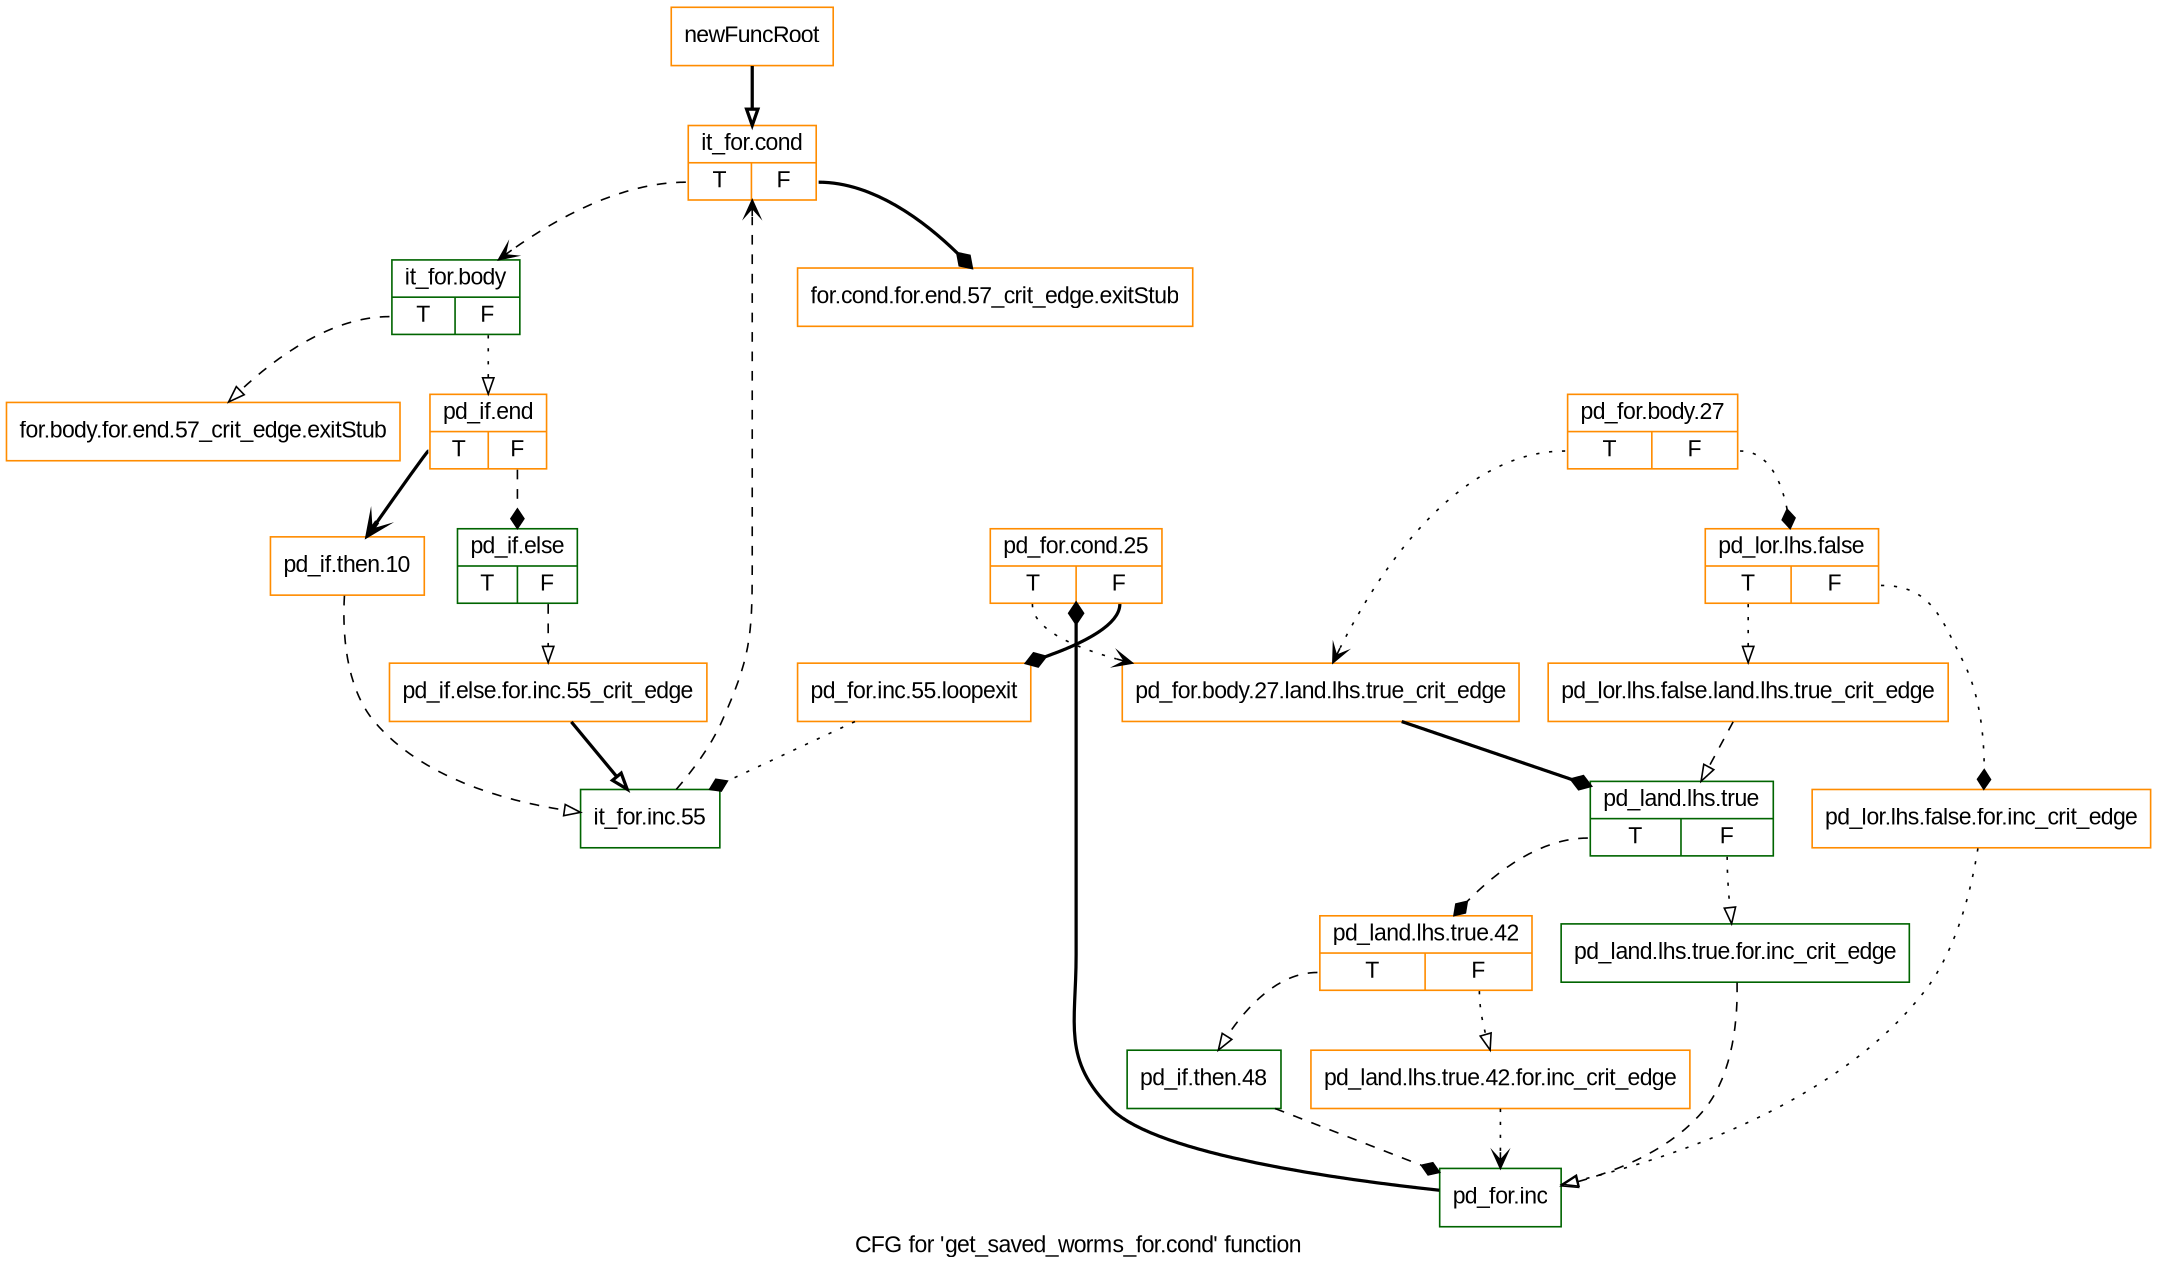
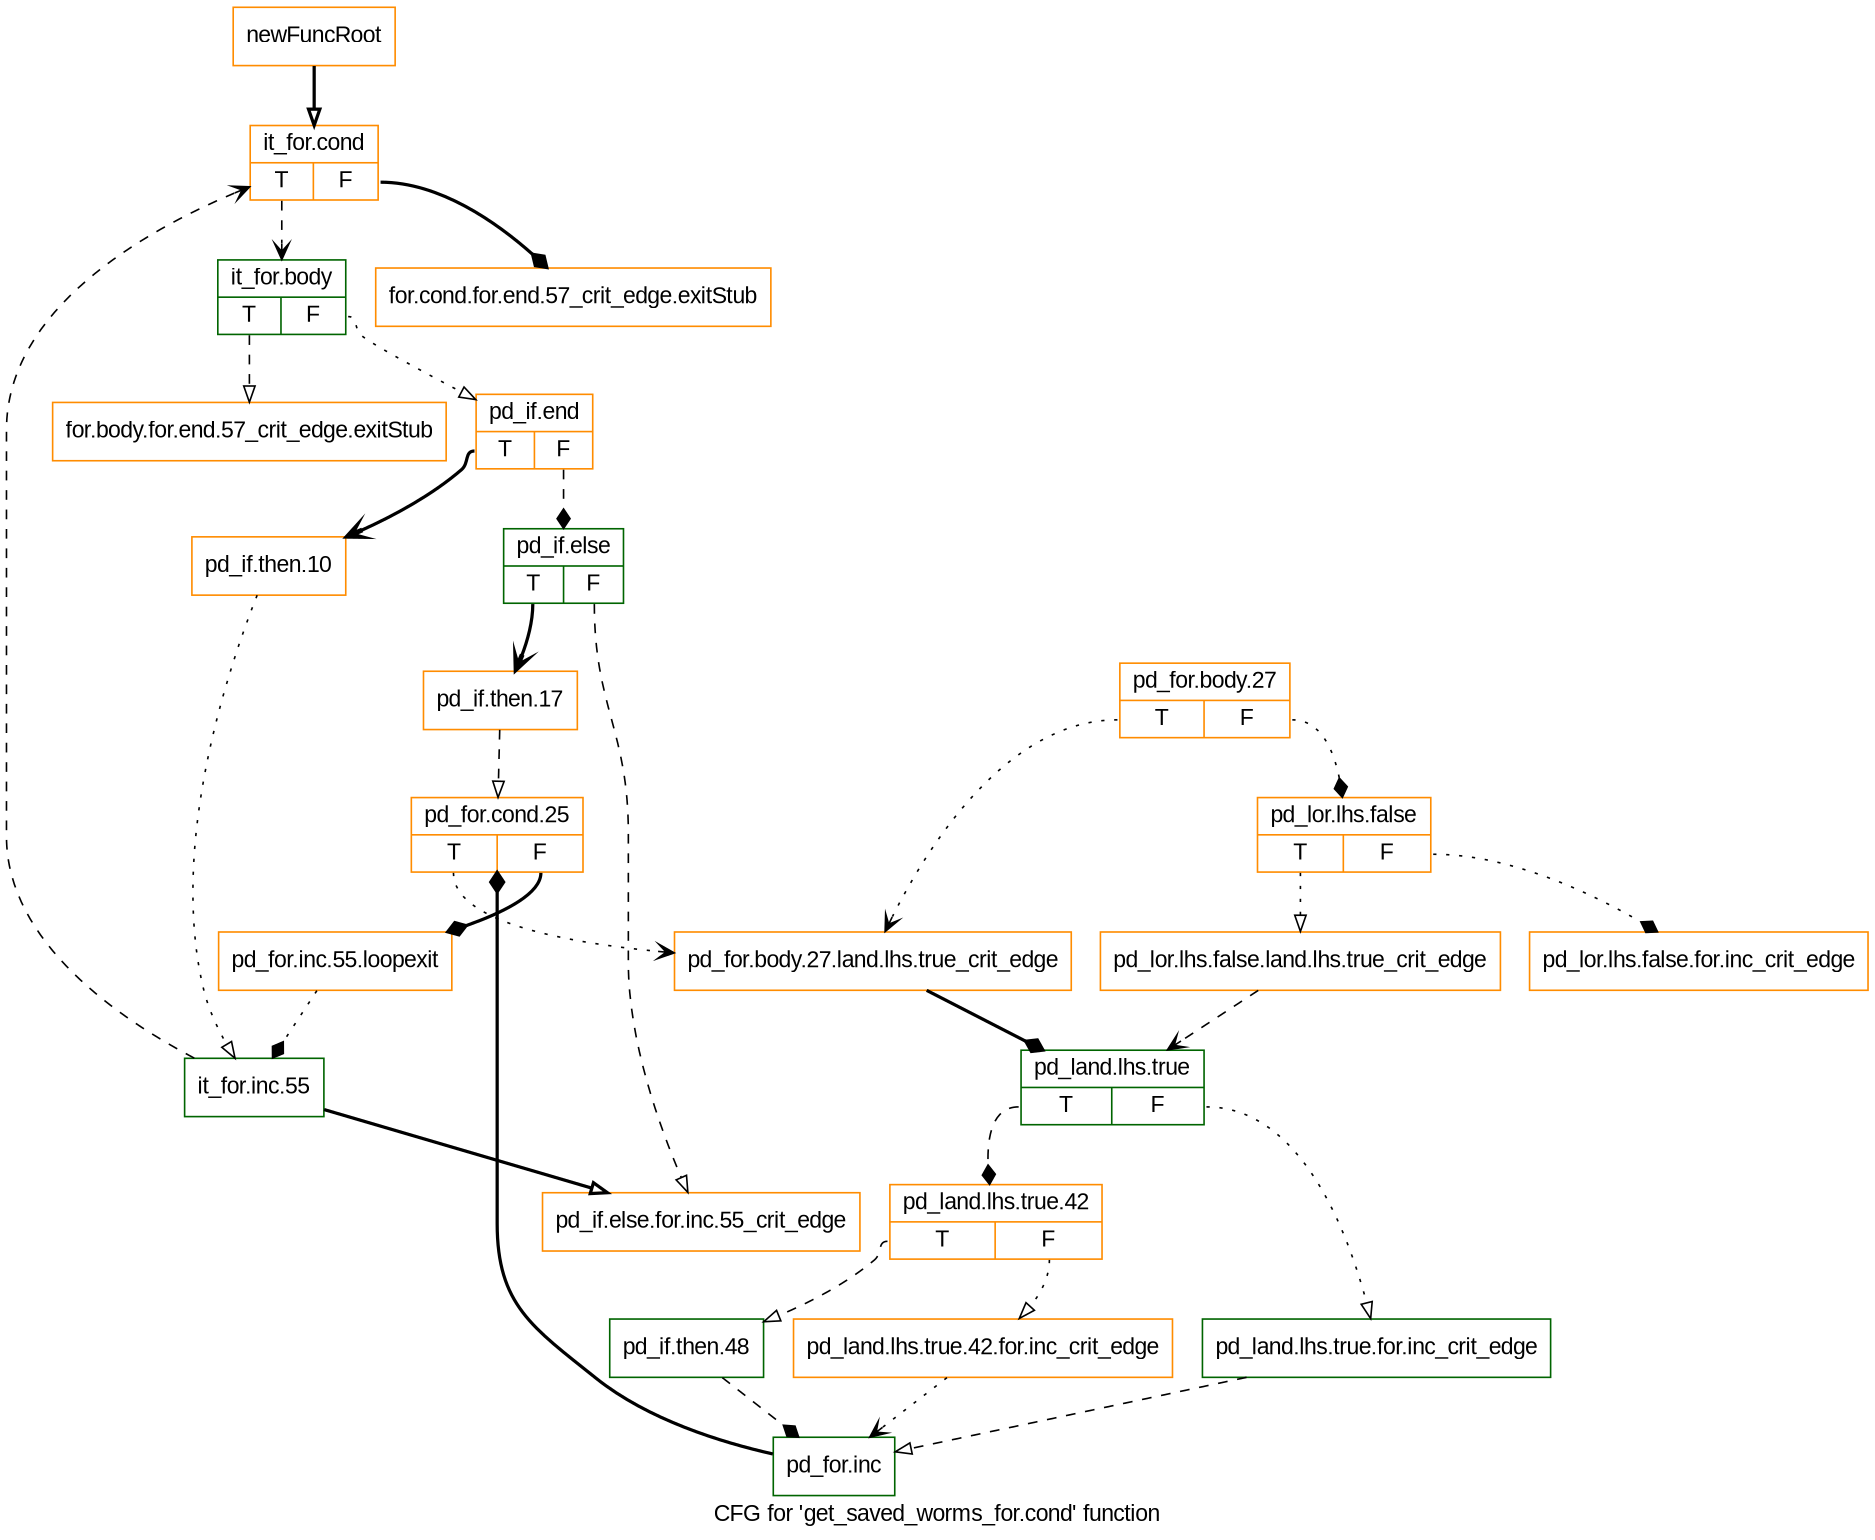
none -> (500, 700)
(1721, 744) -> (1220, 1016)
(404, 749) -> (198, 818)
(594, 749) -> (458, 1149)
(1833, 1074) -> none
